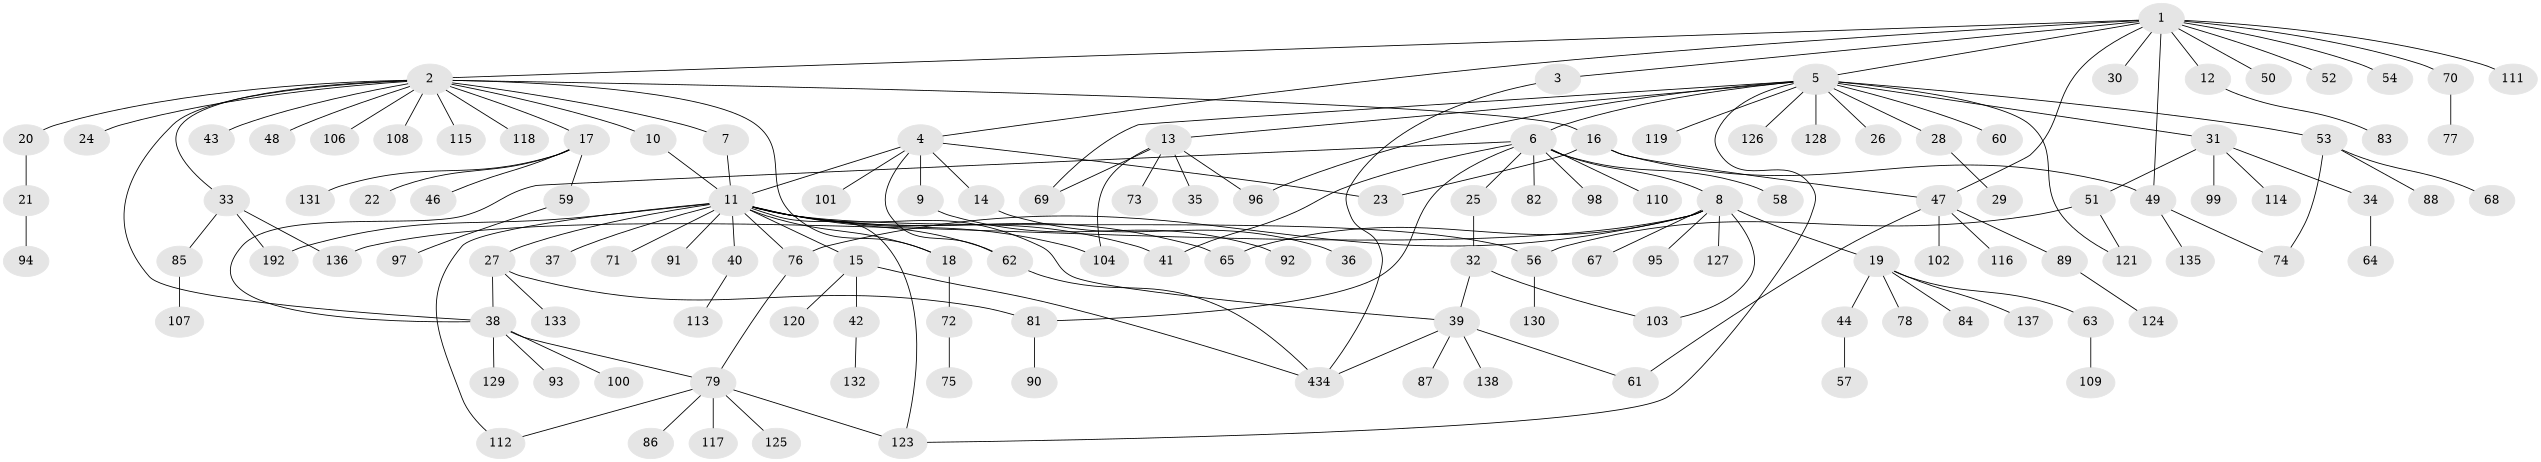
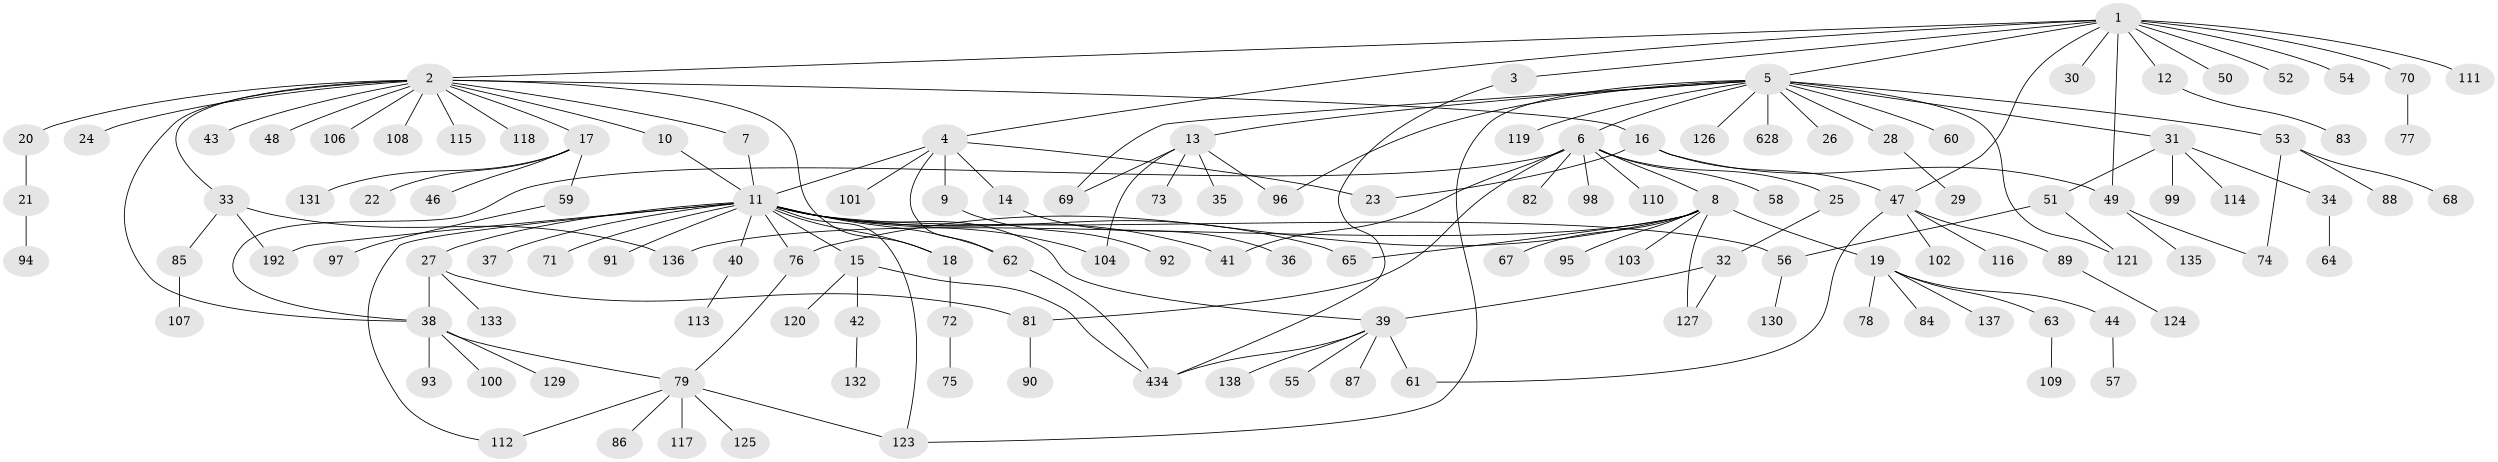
(1816, 140) -> (1768, 140)
(1563, 296) -> (1706, 292)
none -> (1292, 383)
